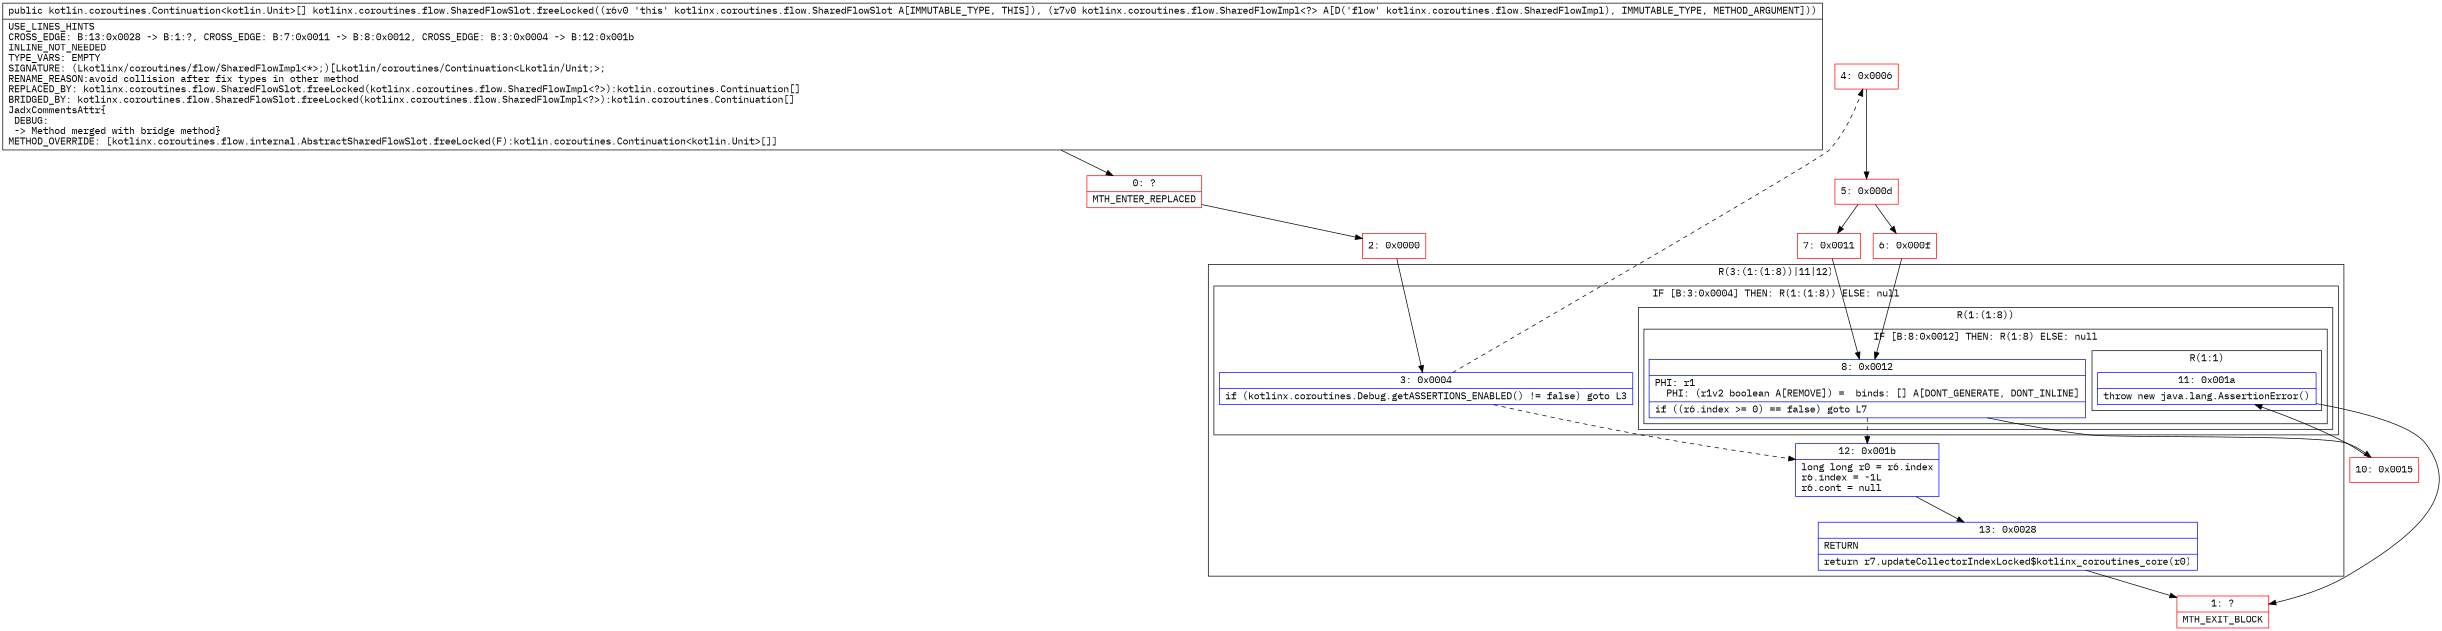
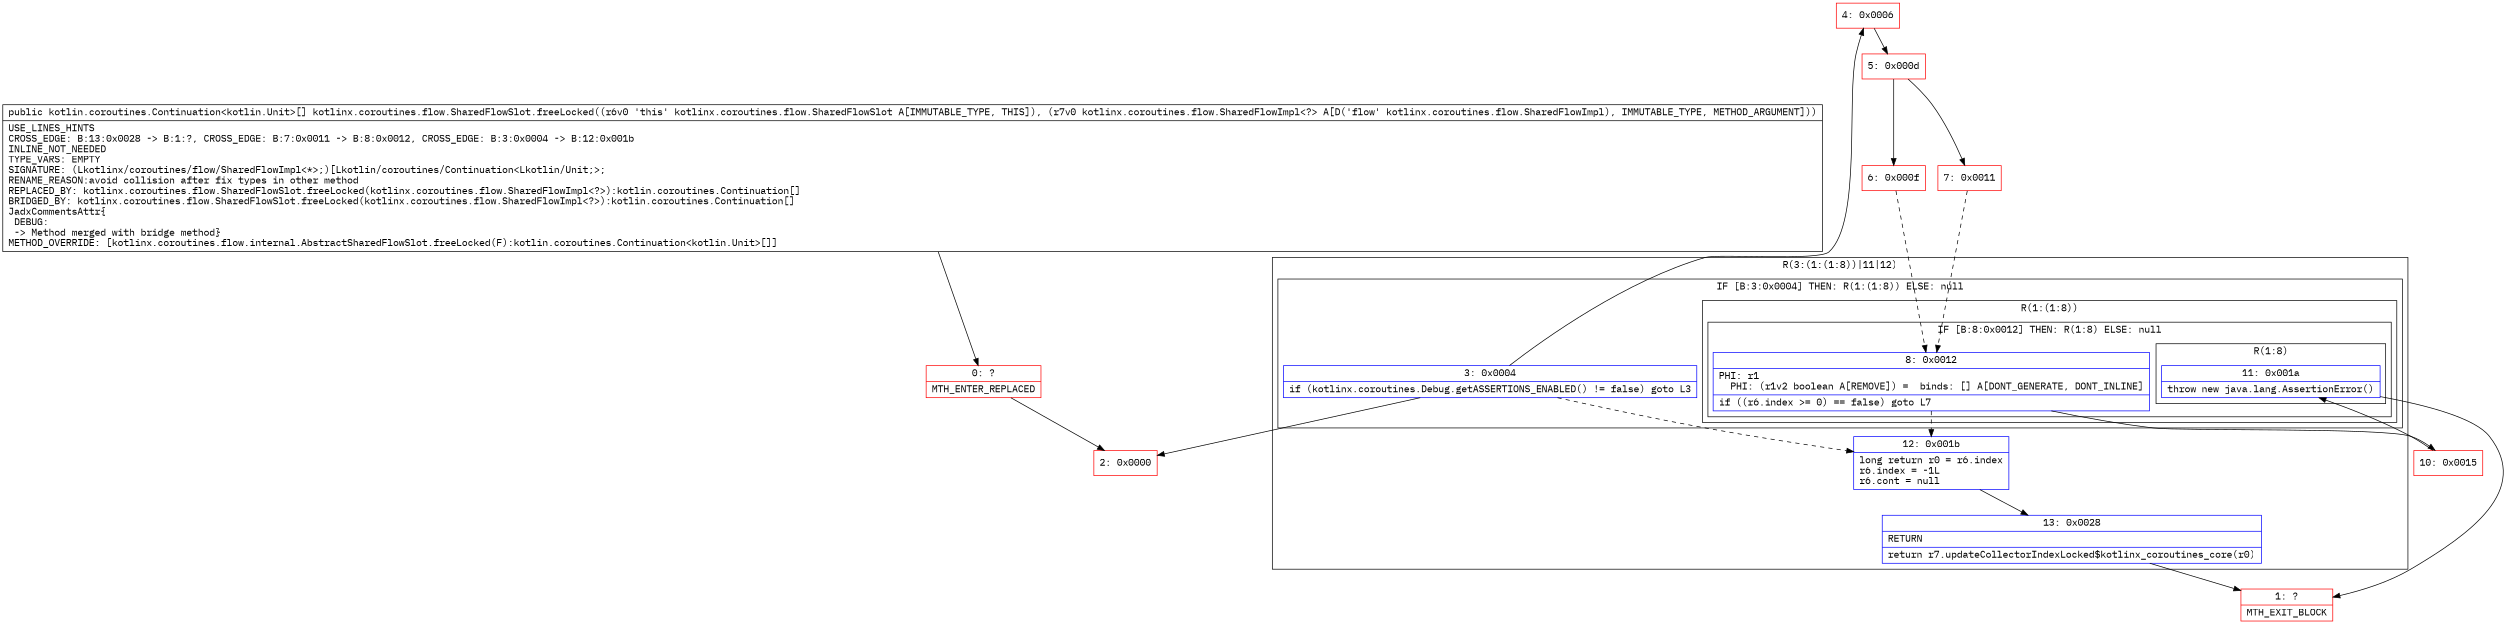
(1669, 247) -> (1833, 245)
(1844, 303) -> (1953, 268)
(1890, 303) -> (1910, 268)
(1409, 312) -> (1305, 423)
(2207, 359) -> (2271, 352)
(1867, 467) -> (1931, 460)
